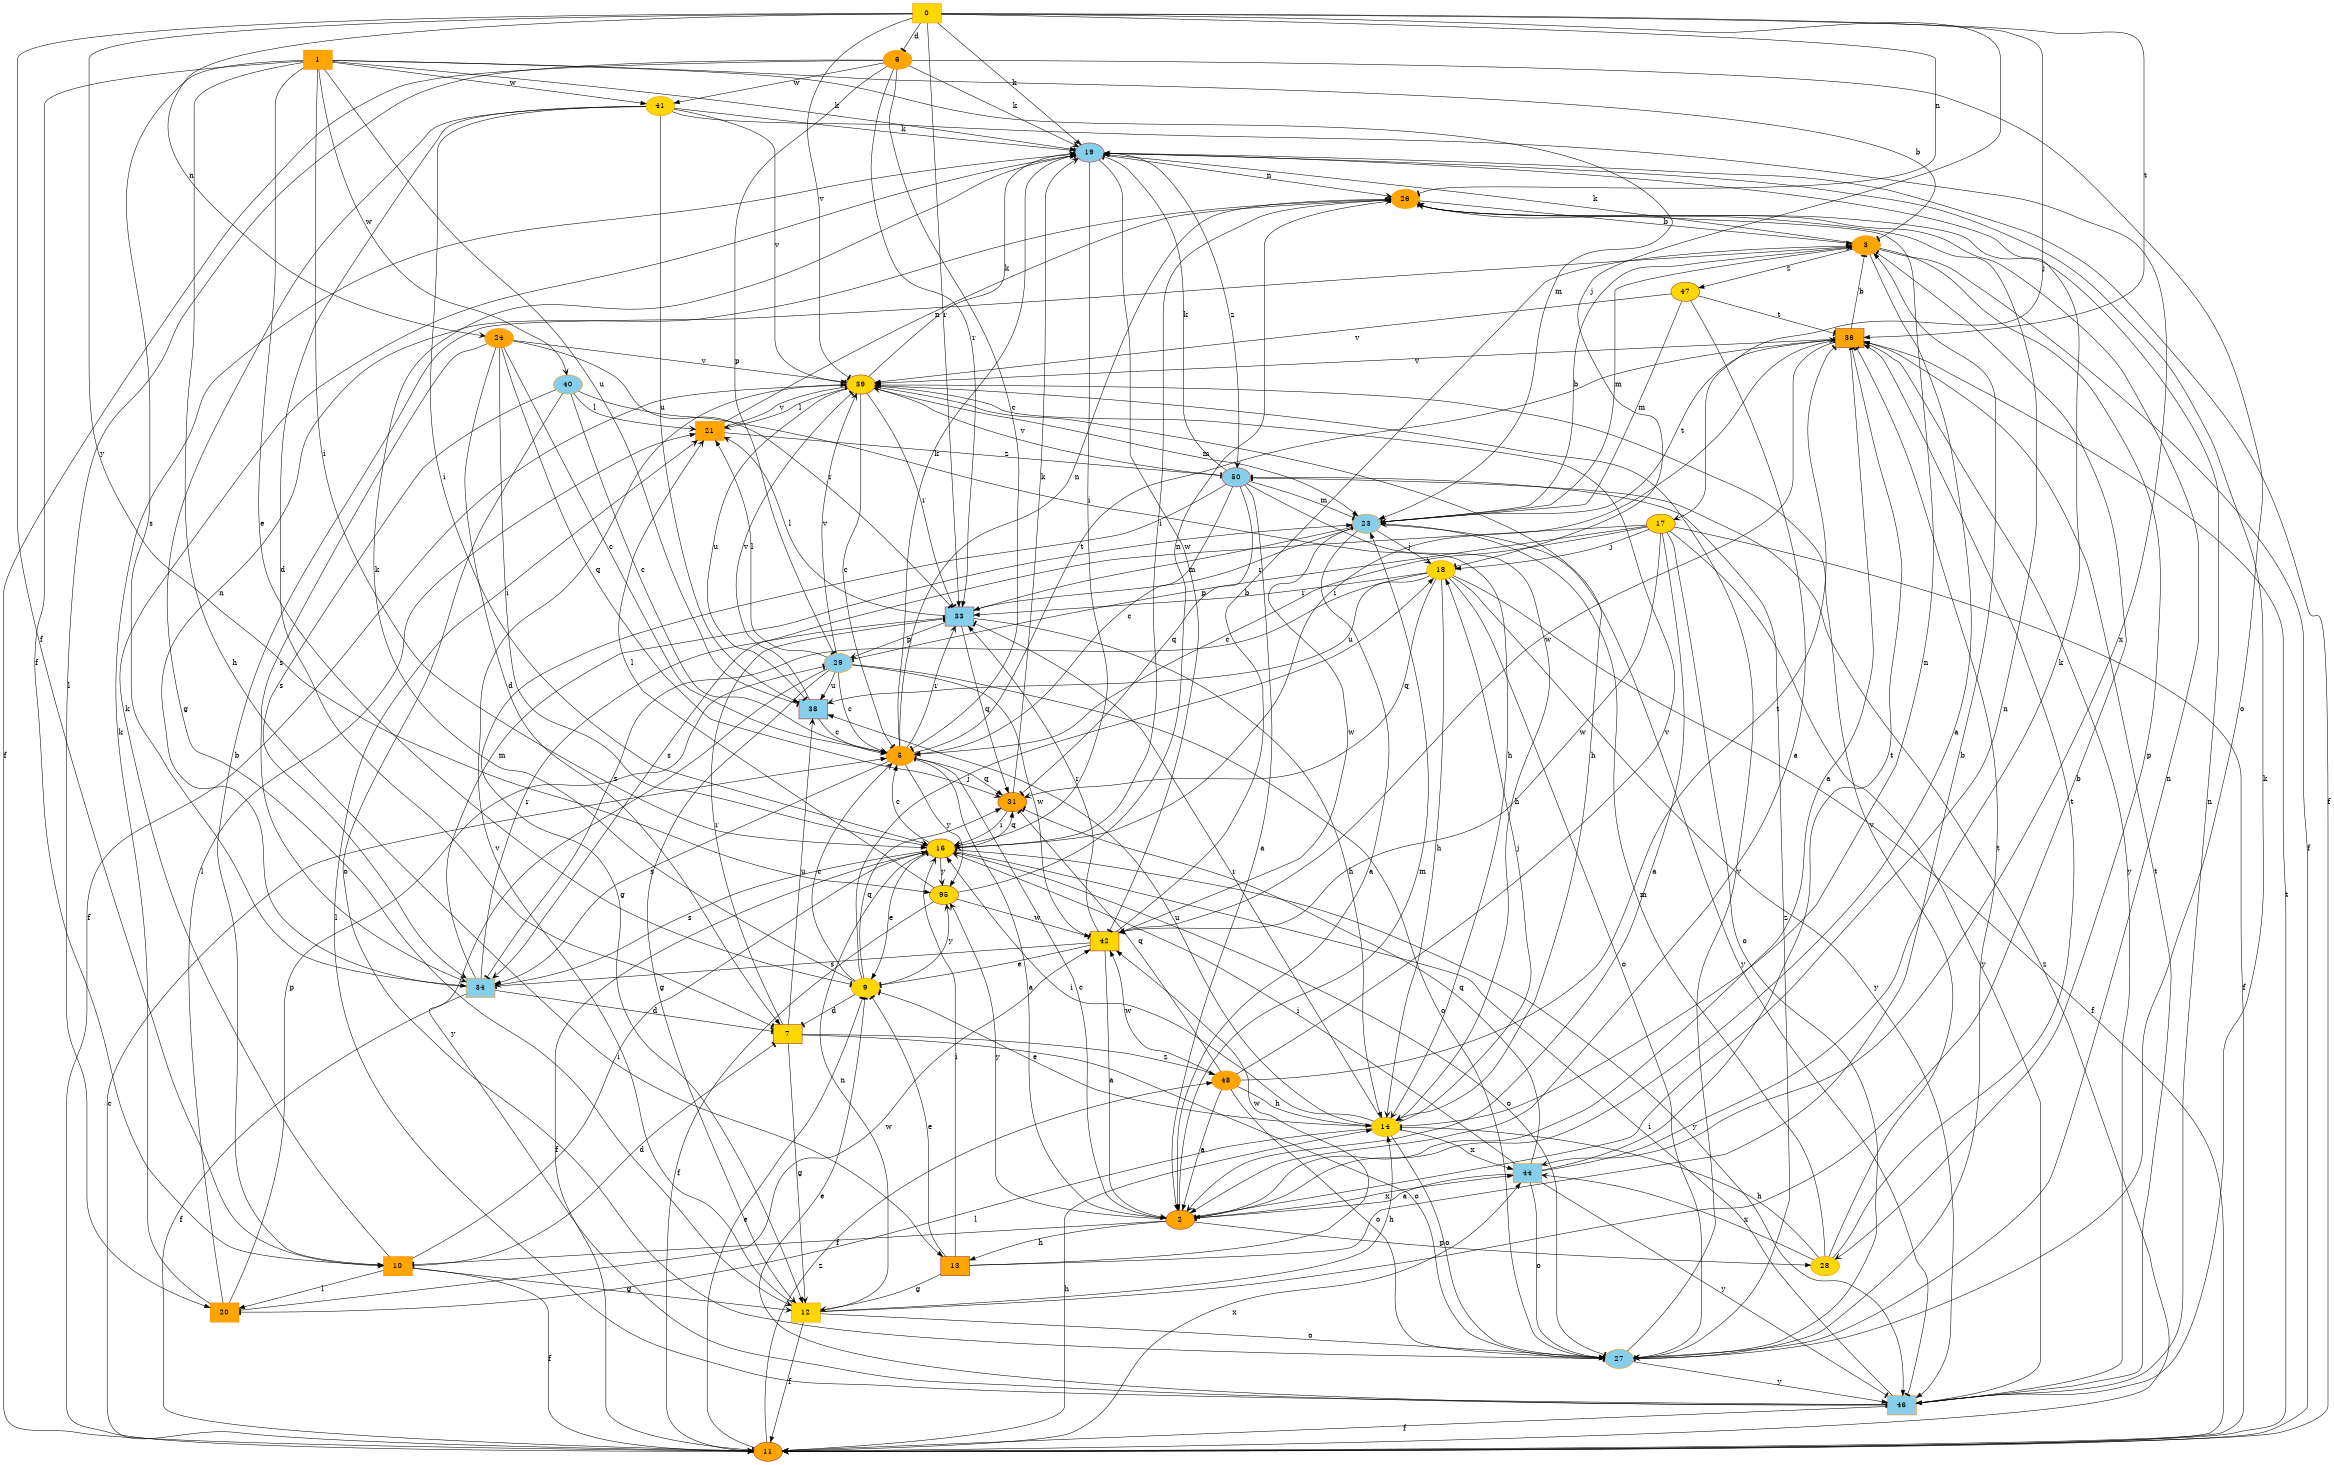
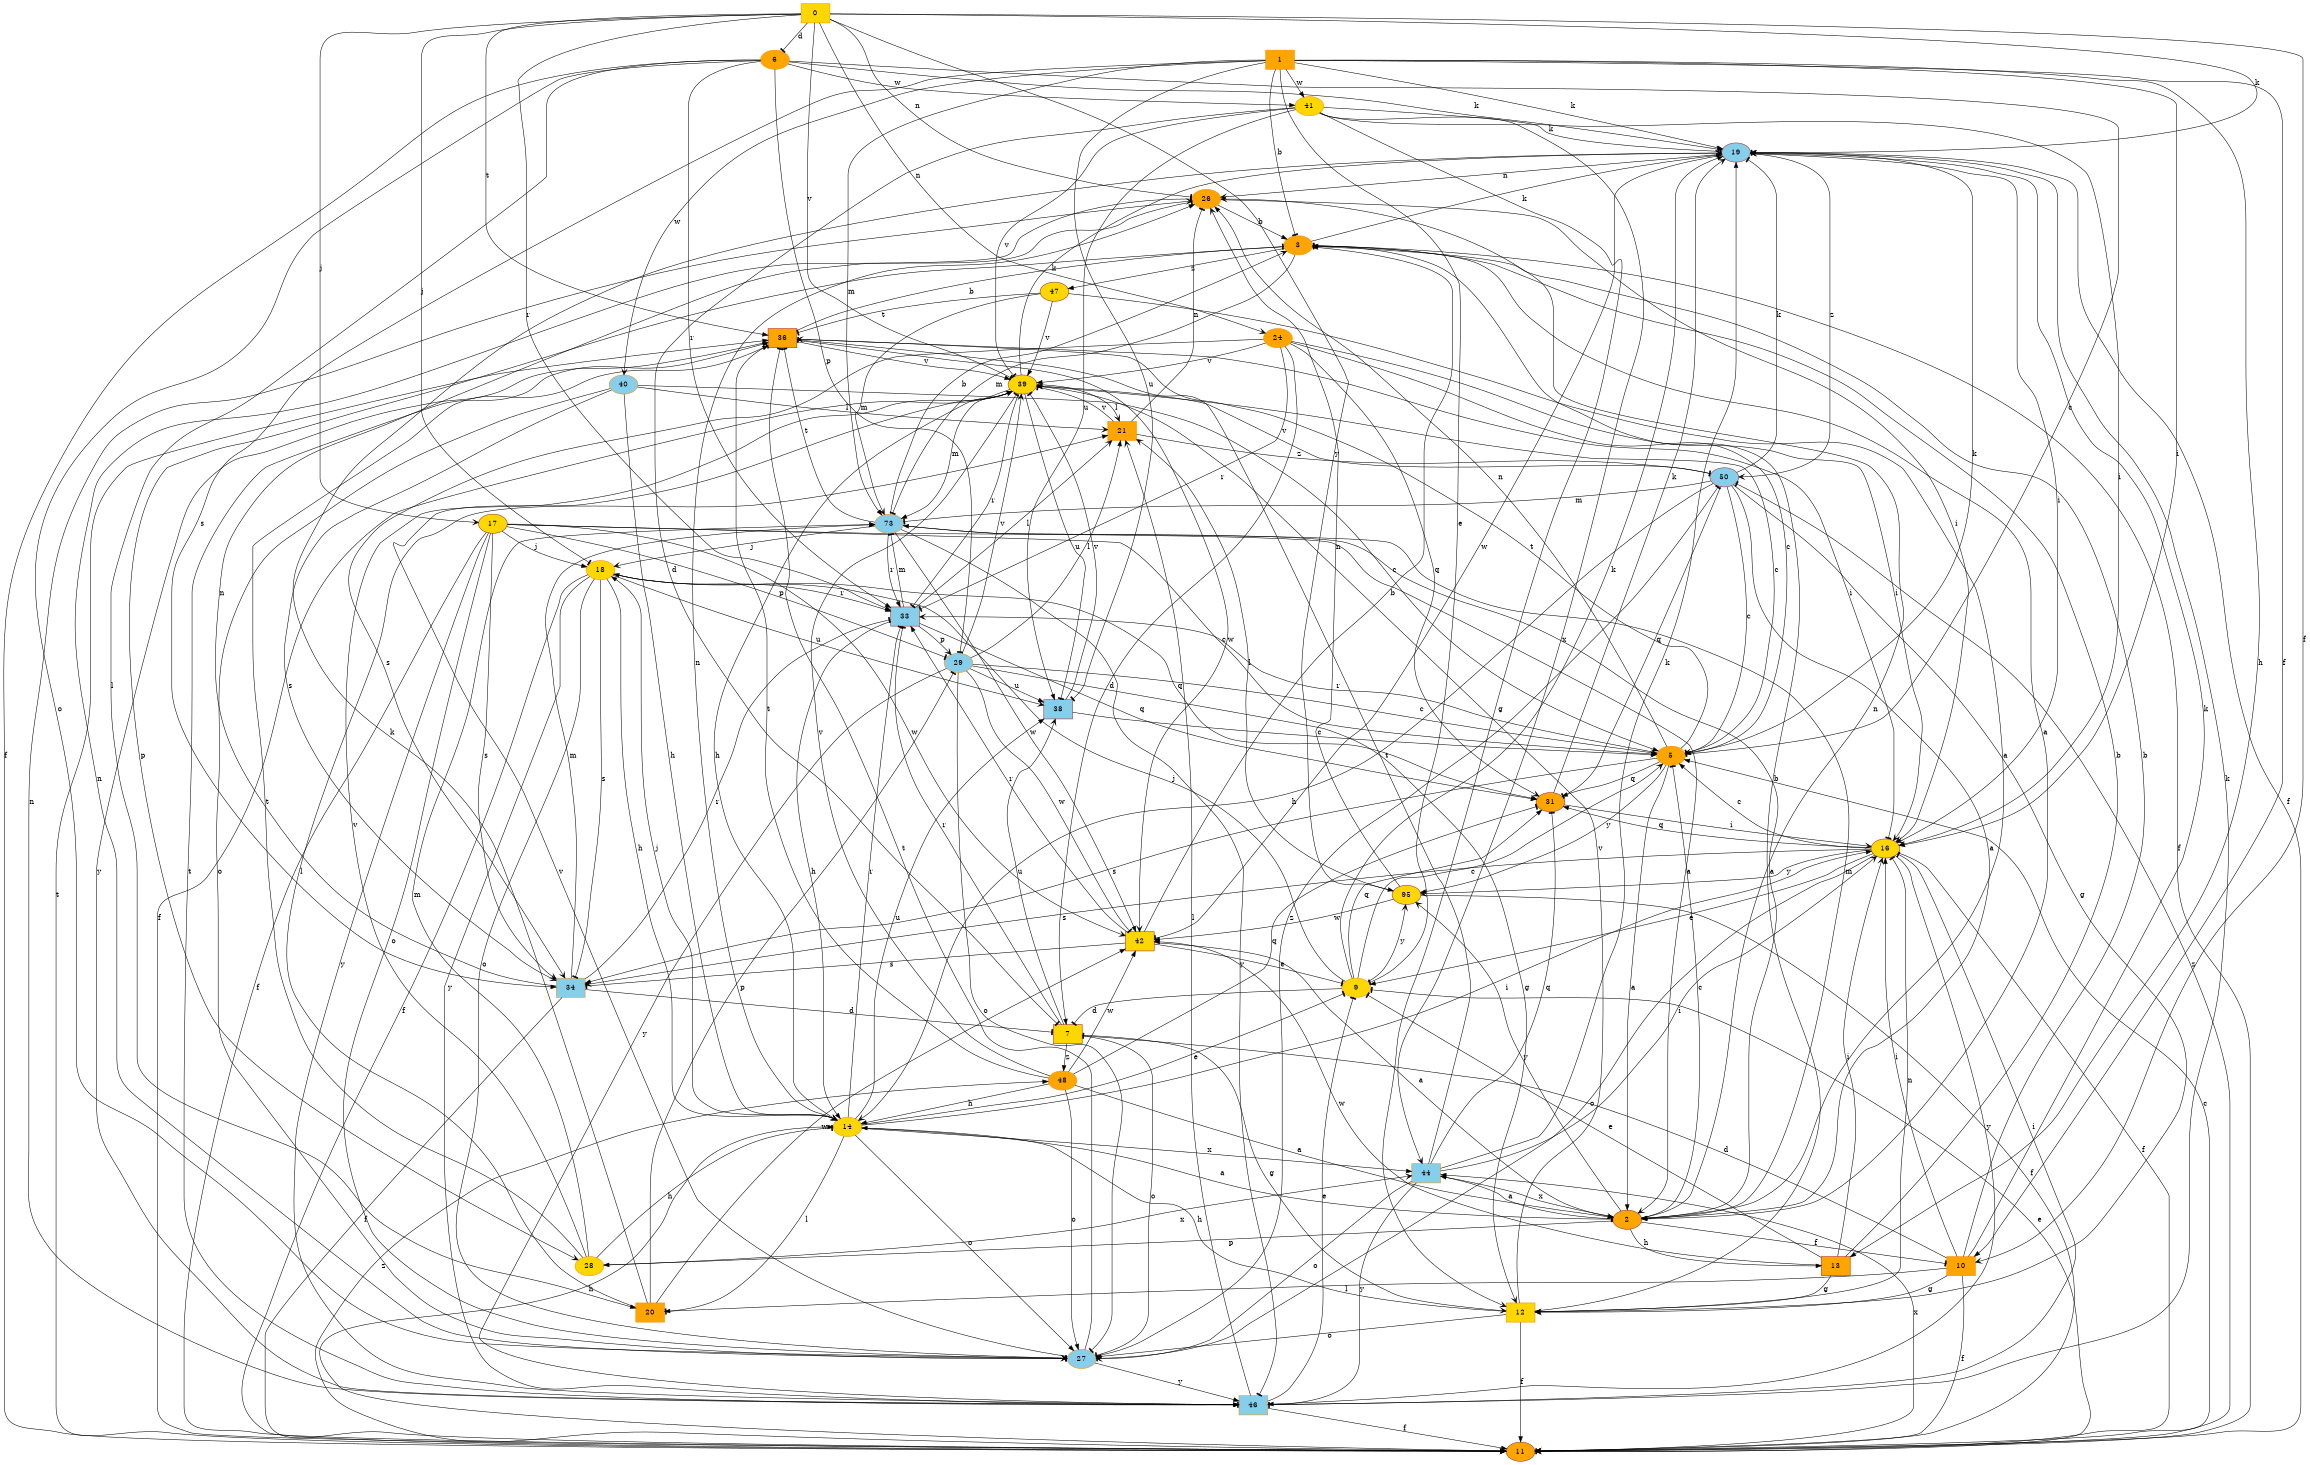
(1366, 524) -> (889, 524)
(1779, 937) -> (1234, 1186)
